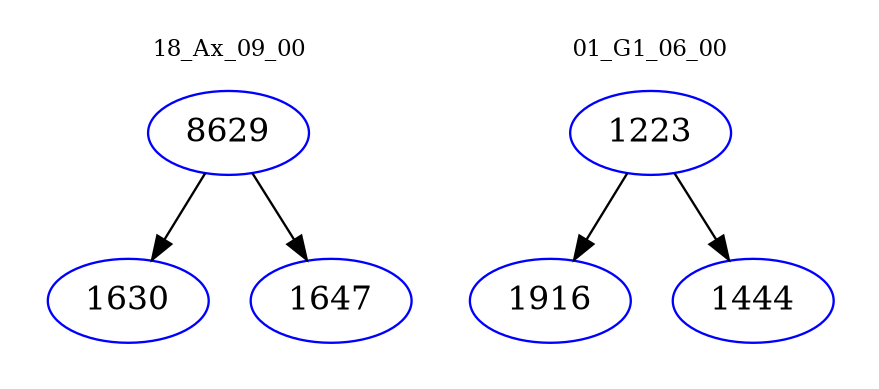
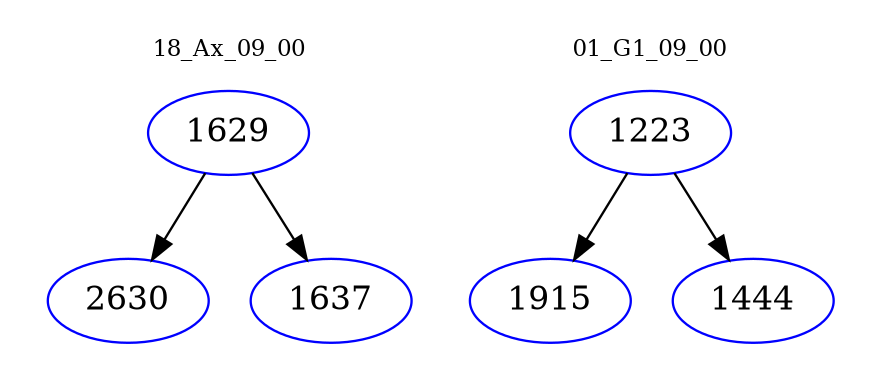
(651, 50) -> (651, 50)
(229, 133) -> (229, 133)
(128, 301) -> (128, 301)
(331, 301) -> (331, 301)
(550, 301) -> (550, 301)
